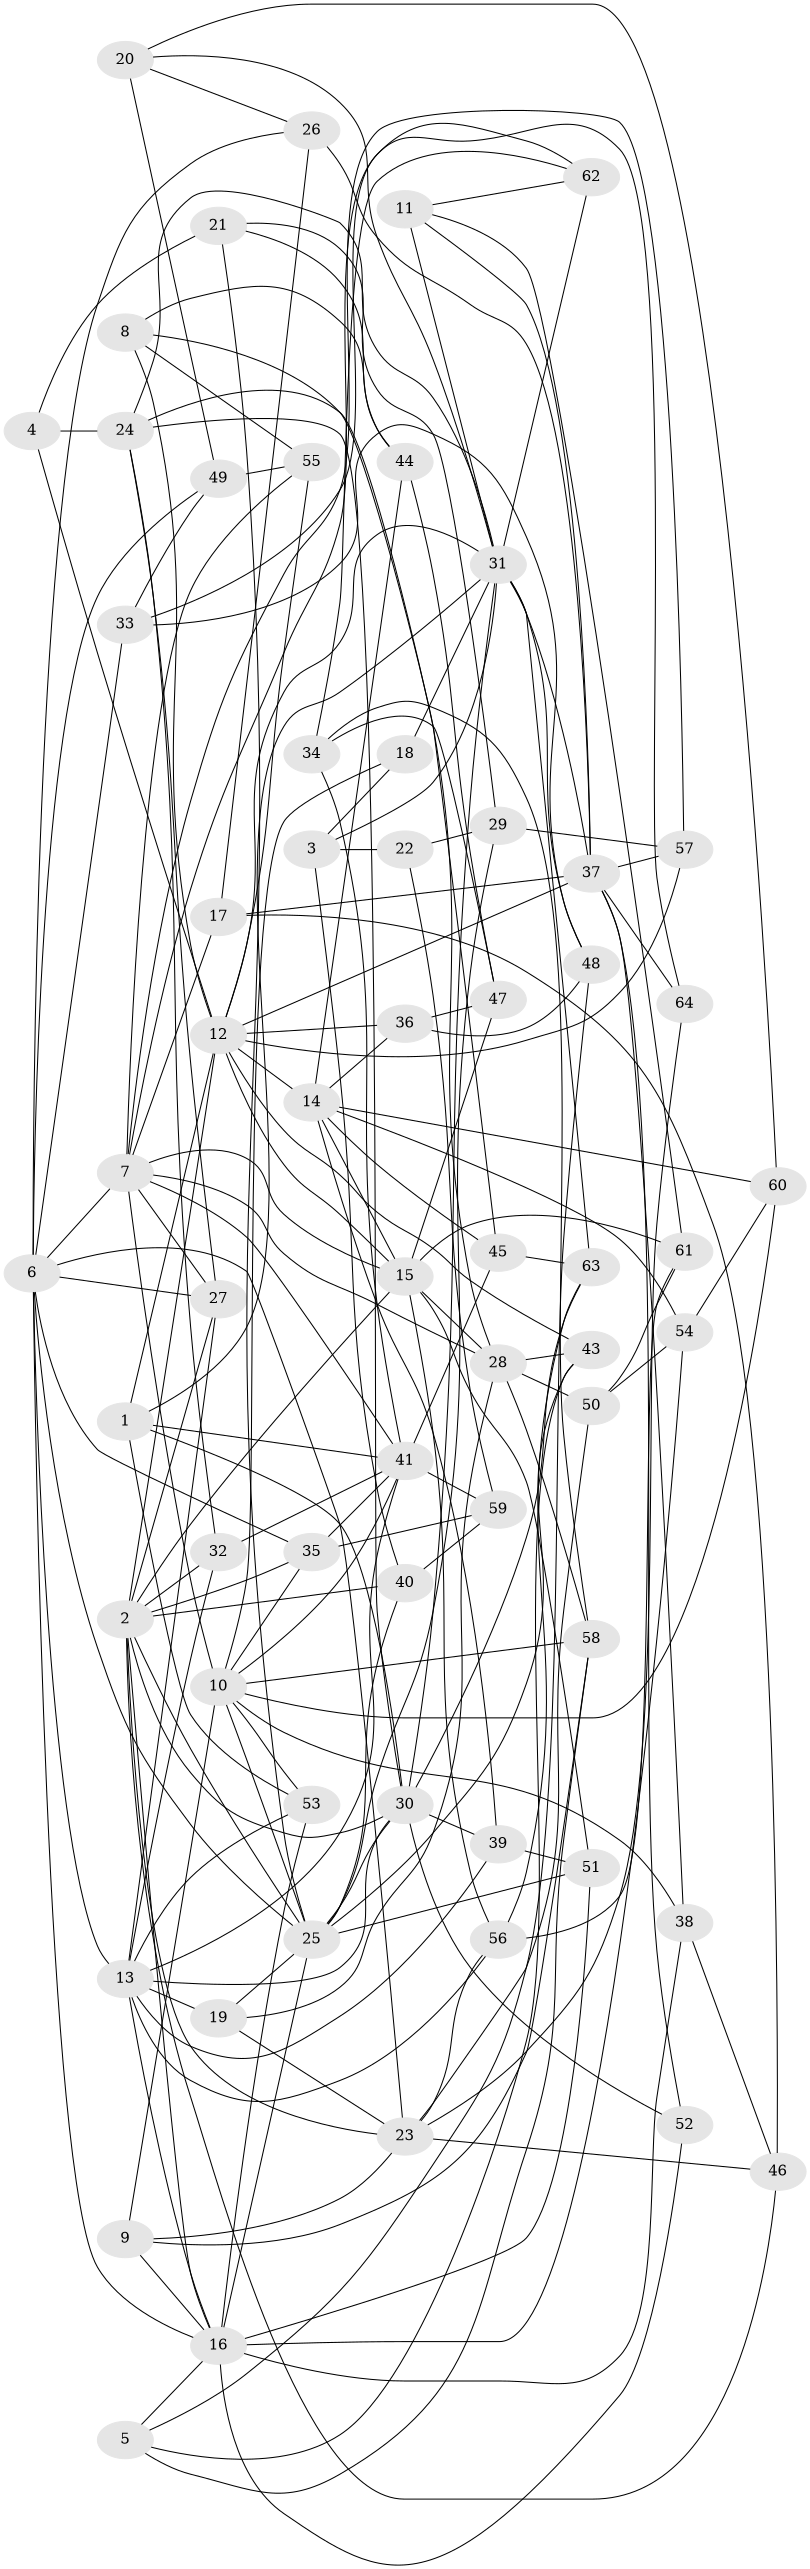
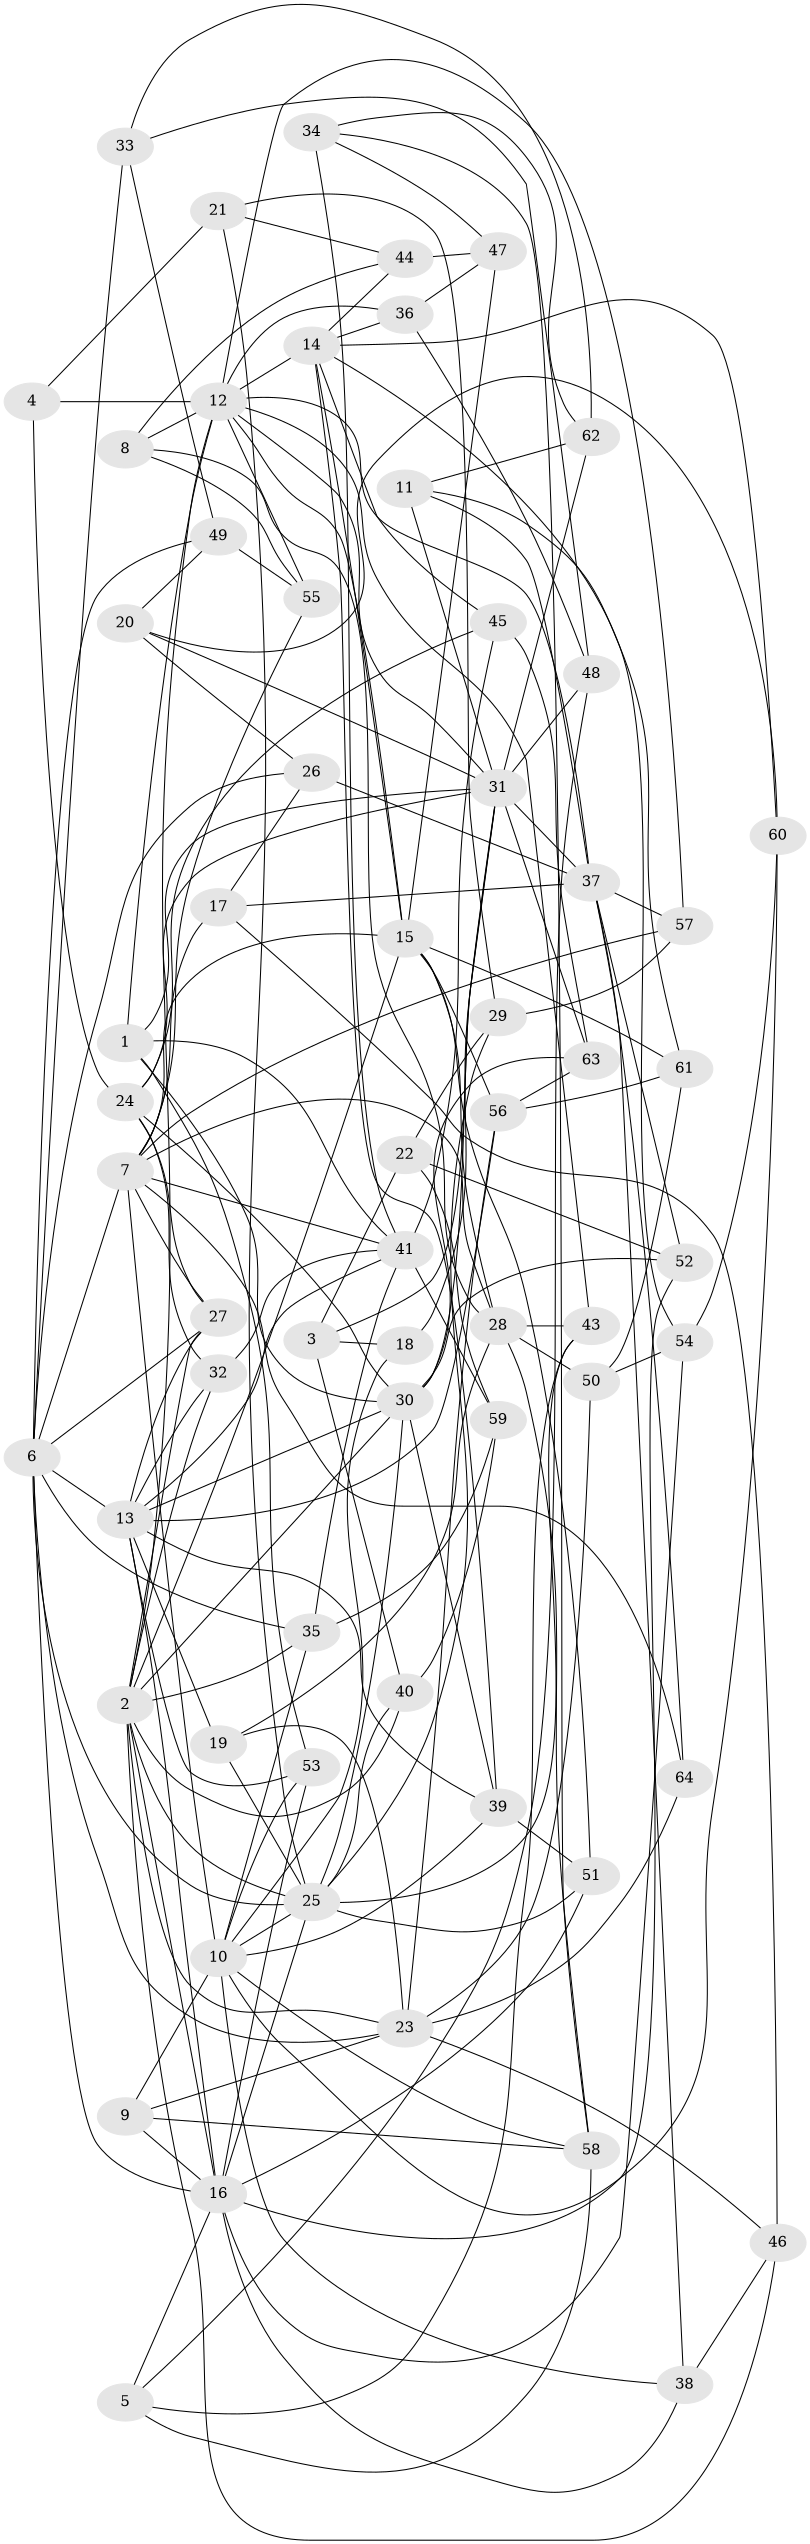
none -> (545, 1209)
(337, 1584) -> (376, 1910)
